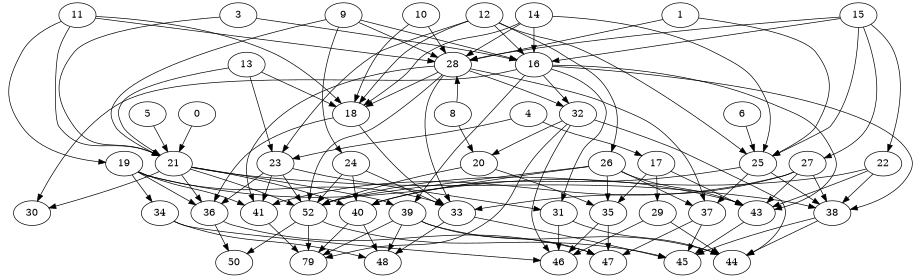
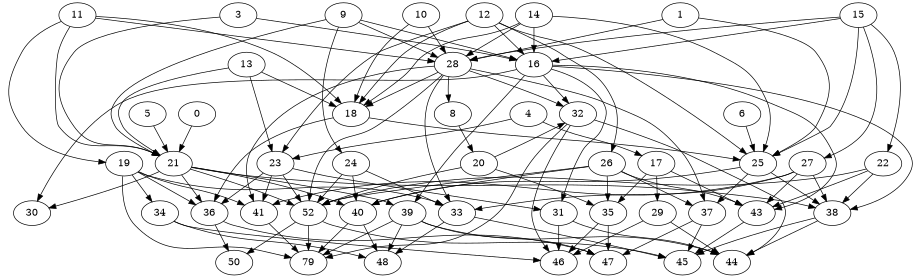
(457, 93) -> (448, 86)
(530, 136) -> (527, 142)
(395, 166) -> (569, 140)
(287, 196) -> (181, 248)
